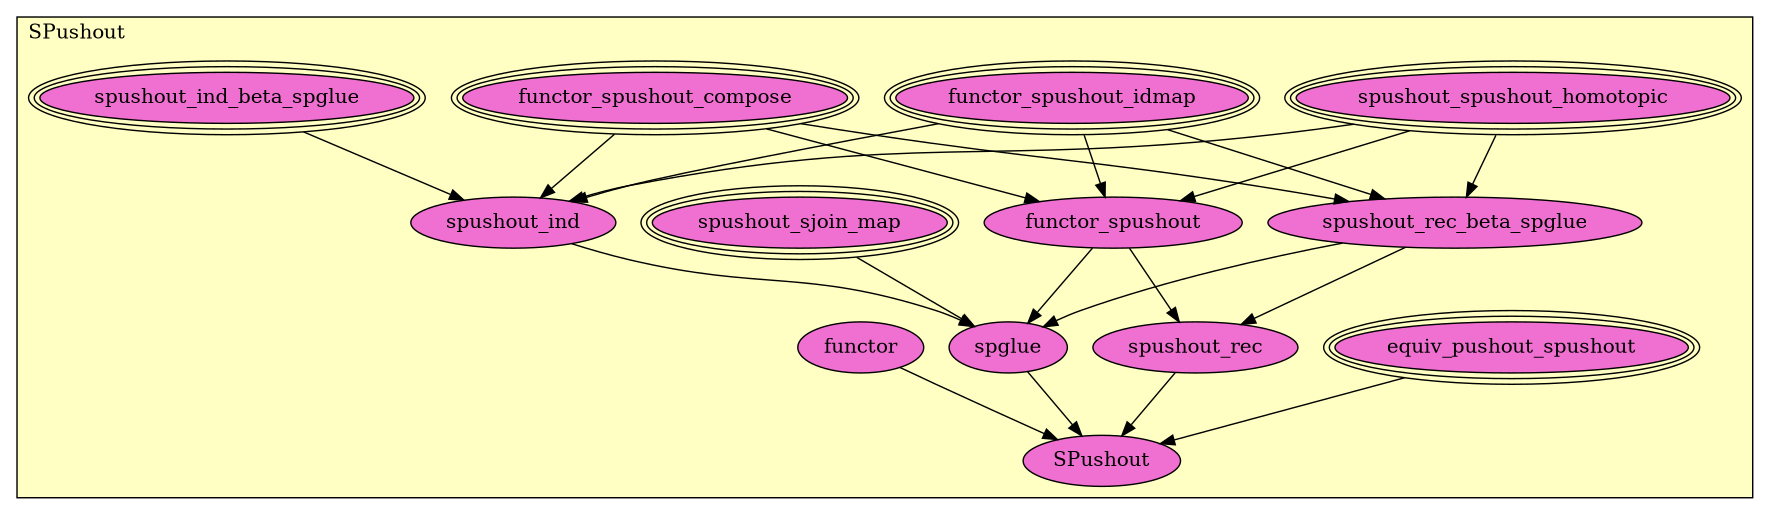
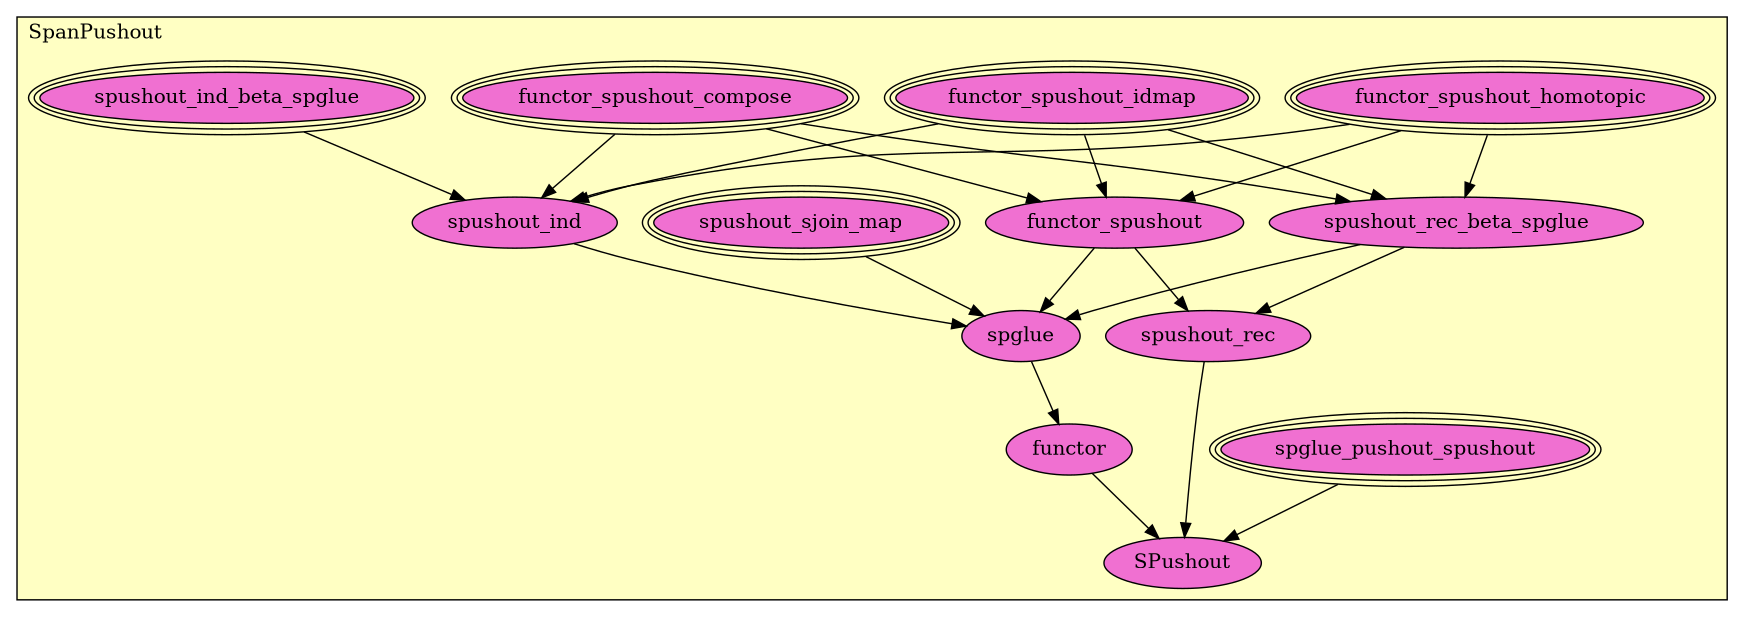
(77, 33) -> (96, 33)
(1513, 98) -> (1500, 98)
(1512, 347) -> (1405, 450)
(1050, 398) -> (1042, 386)
